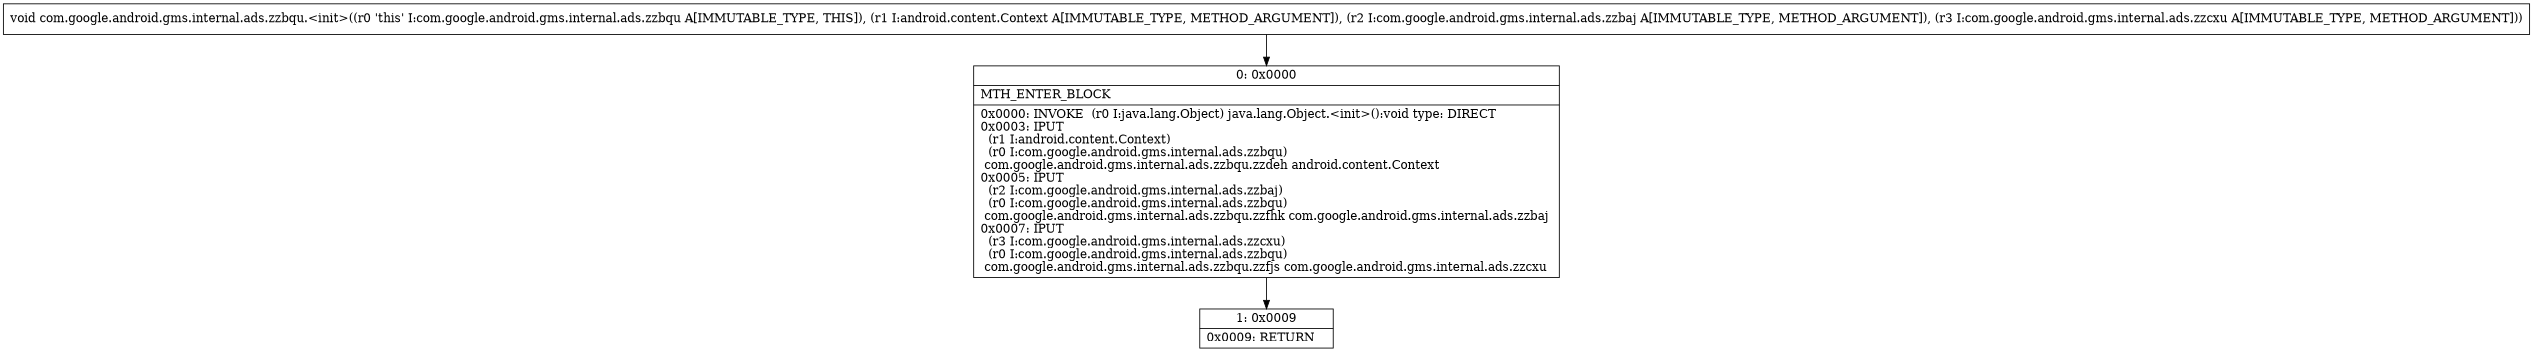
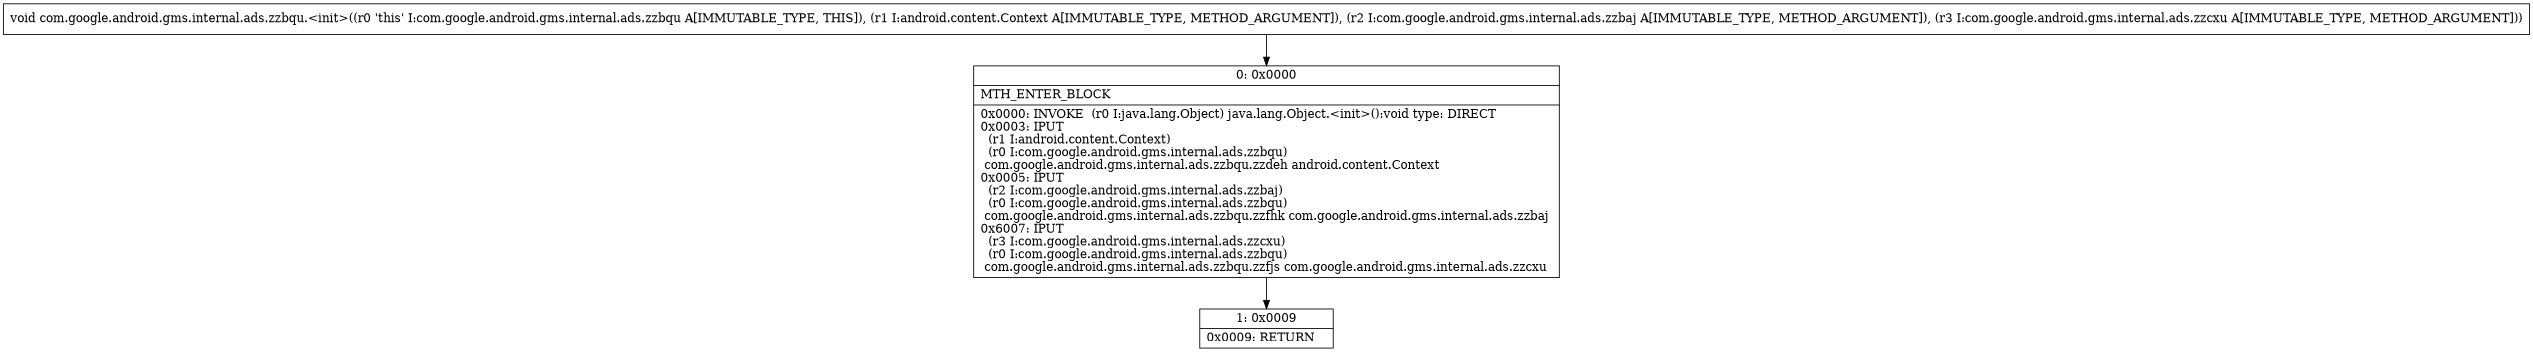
(1026, 229) -> (1026, 229)
